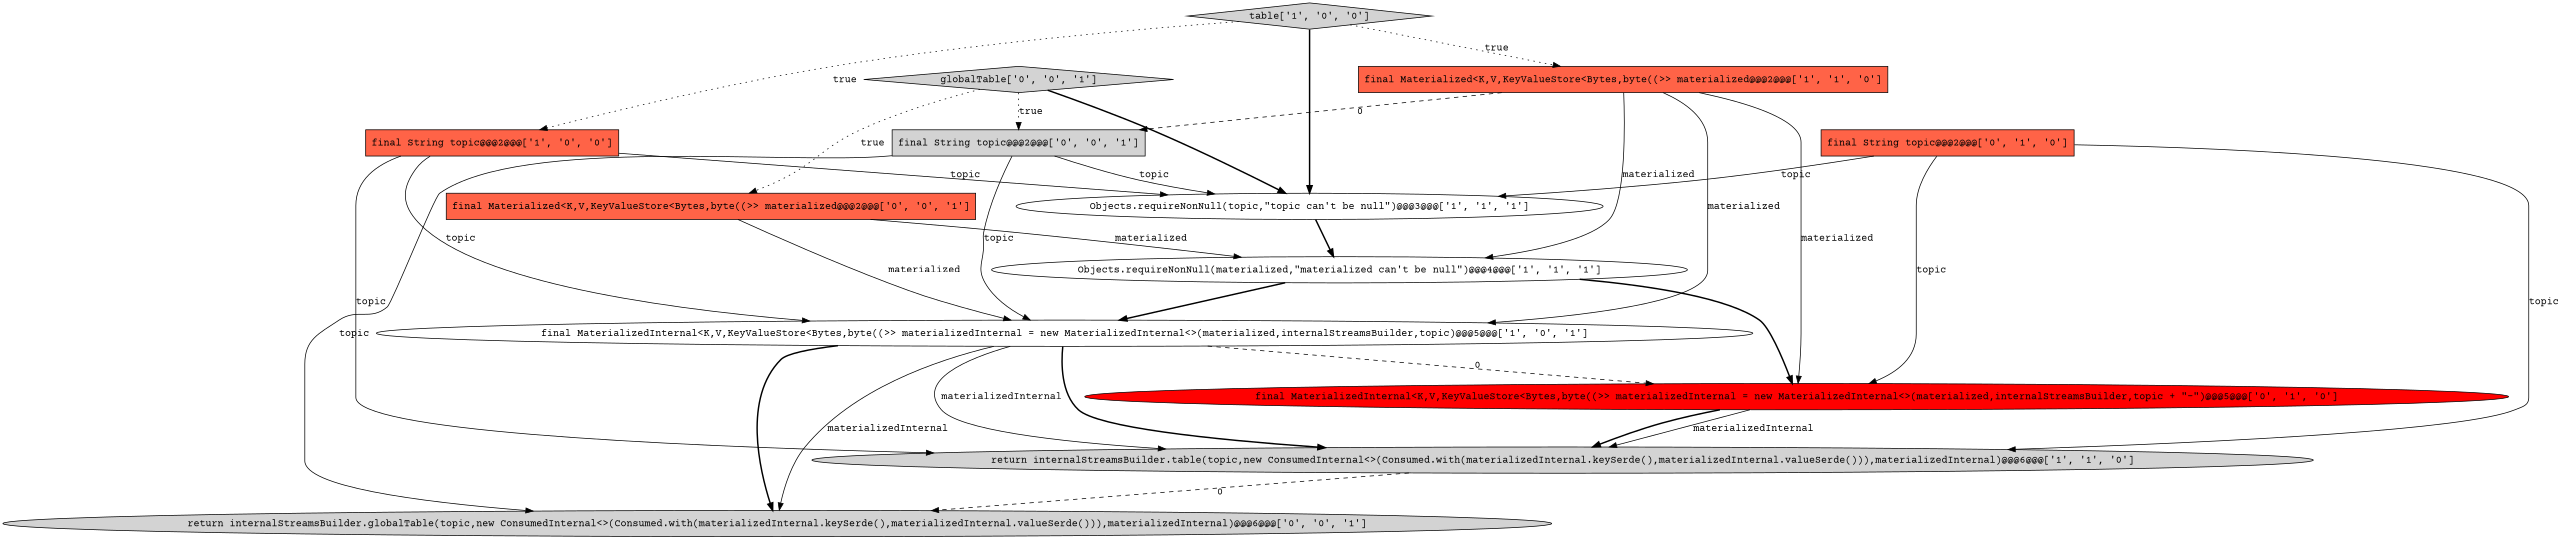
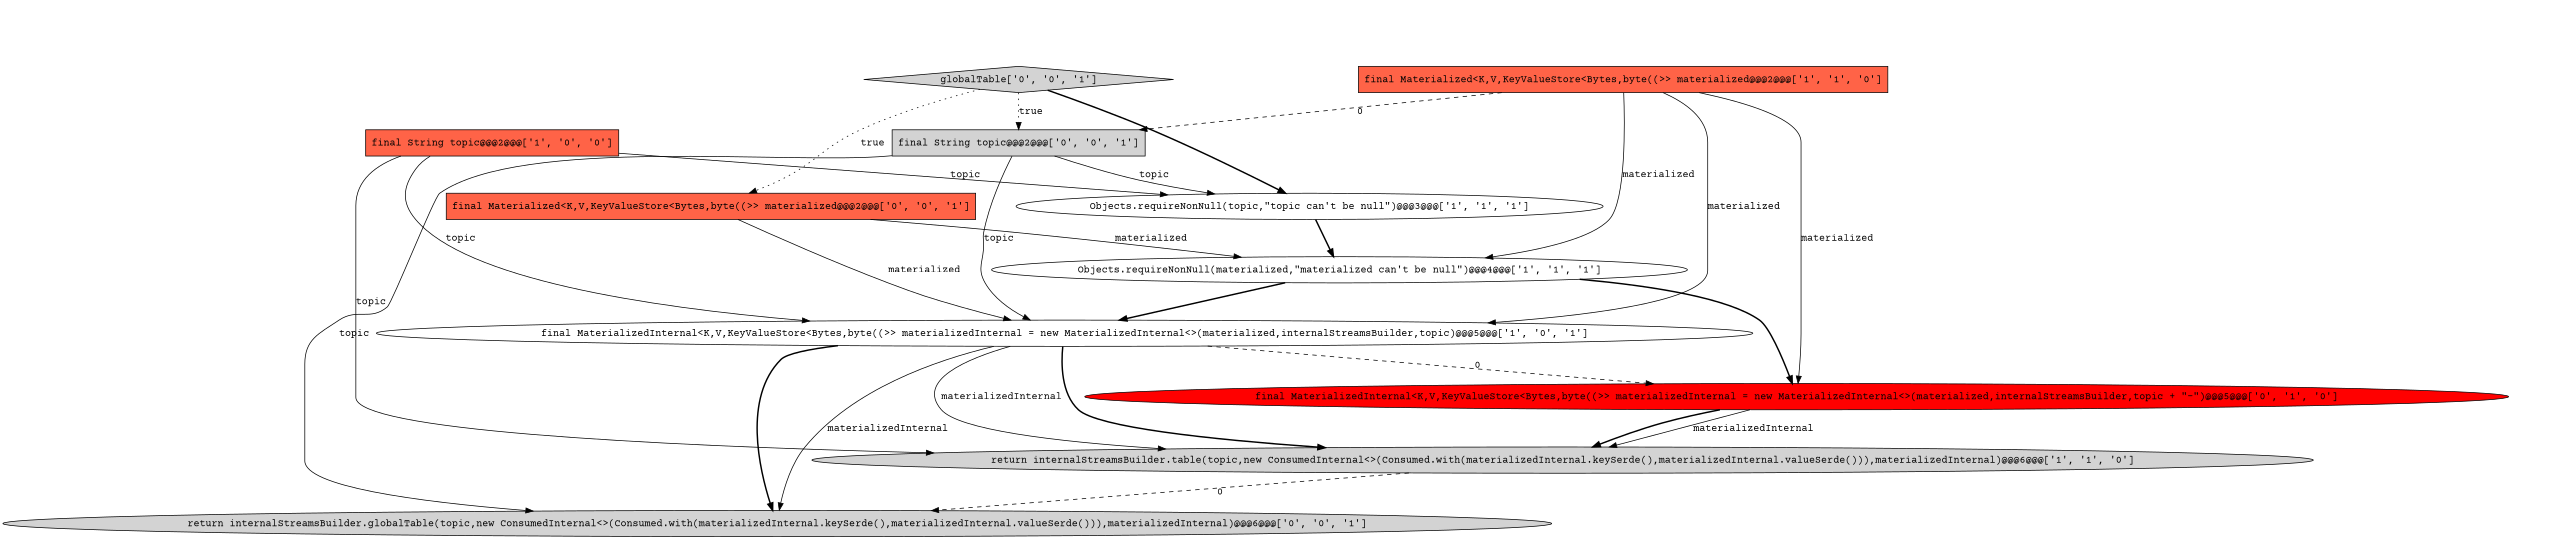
(1310, 16) -> none
(1948, 143) -> none
